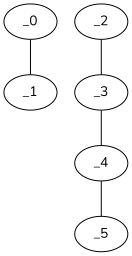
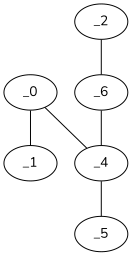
(101, 92) -> (101, 92)
none -> (66, 128)
